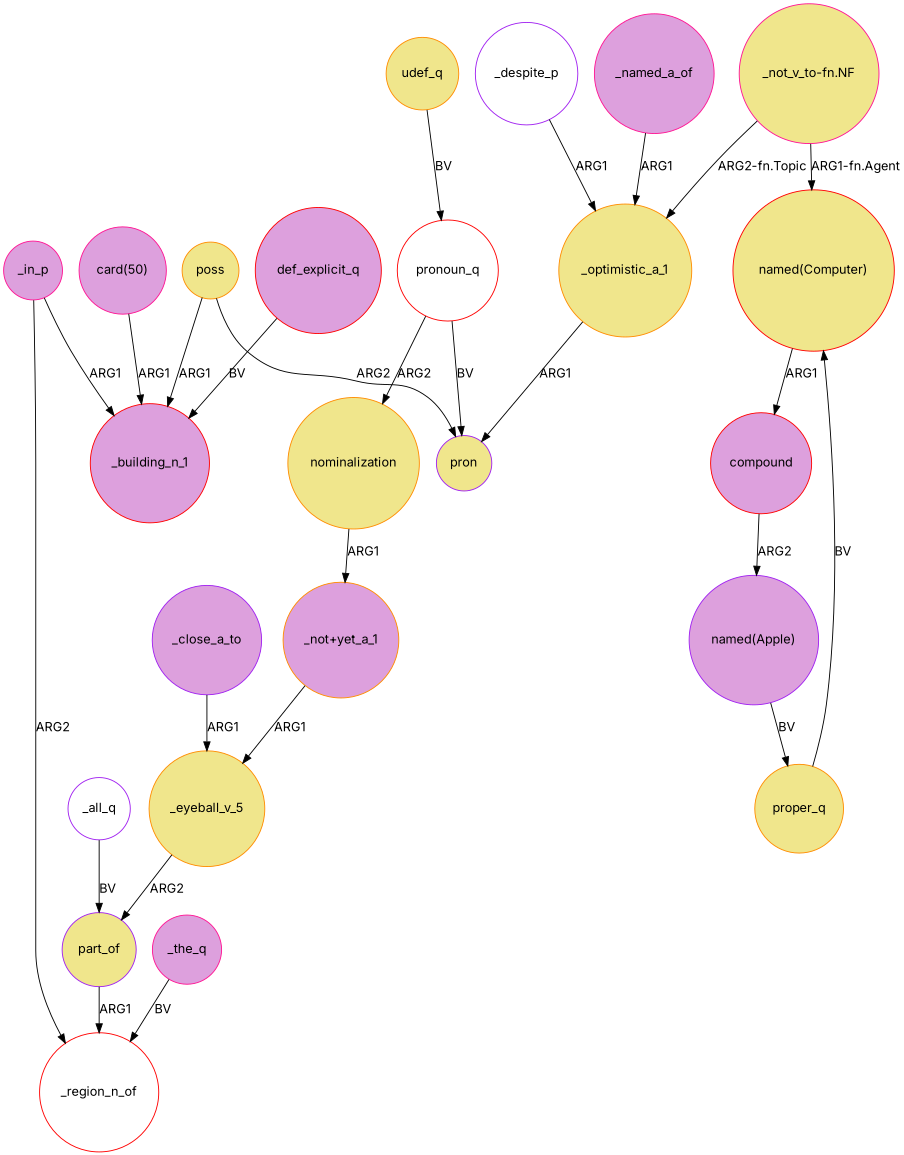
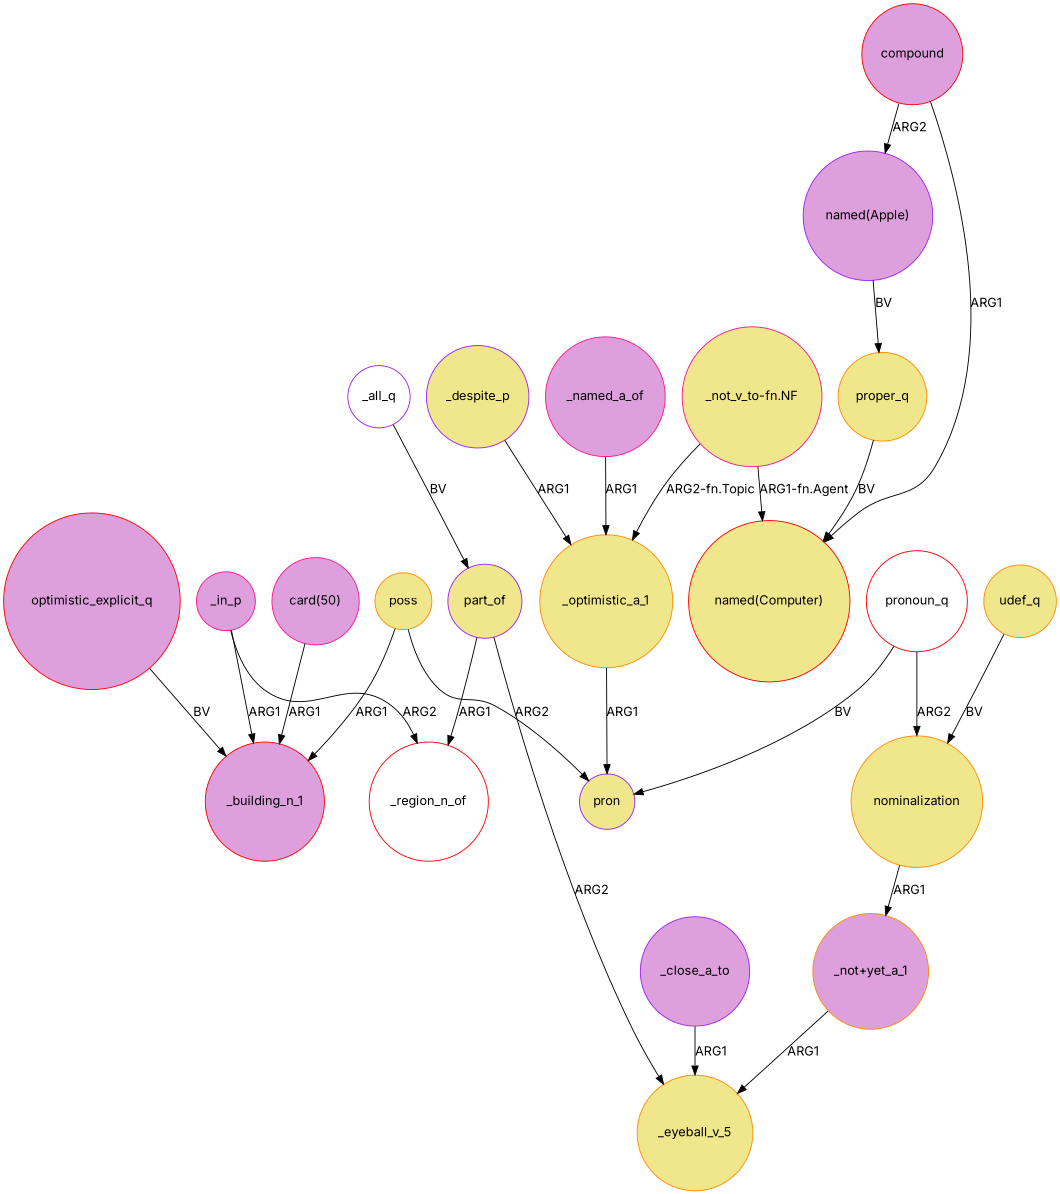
(527, 74) -> (478, 397)
(434, 161) -> (978, 685)
(318, 270) -> (92, 601)
(785, 377) -> (969, 348)
(150, 884) -> (563, 862)
(187, 950) -> none
